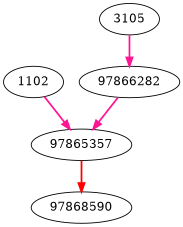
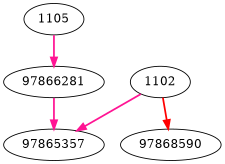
(129, 19) -> (54, 19)
(129, 82) -> (54, 82)
(82, 172) -> (165, 109)
